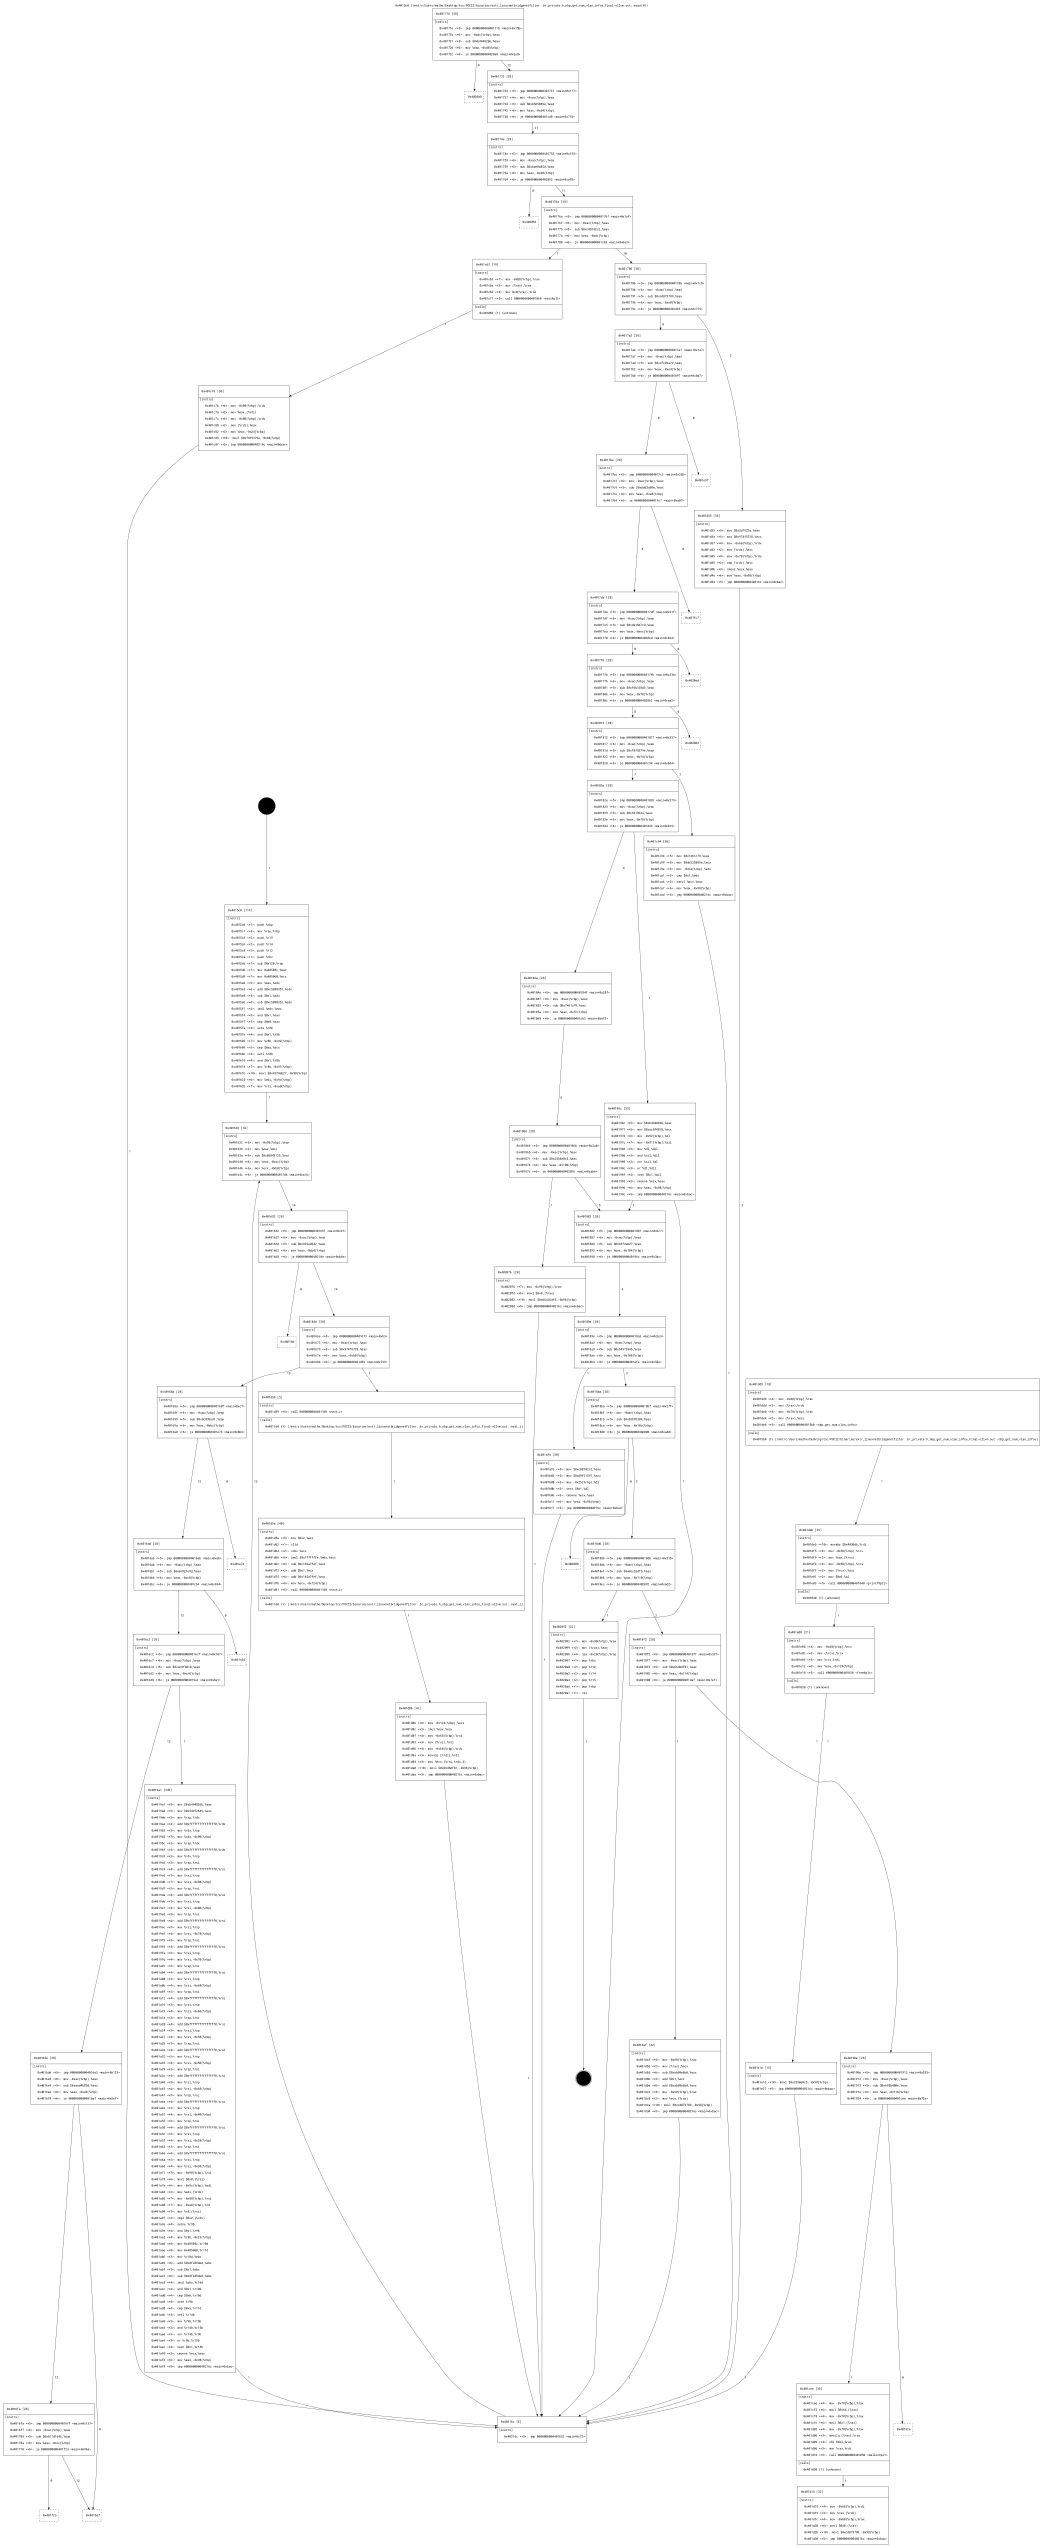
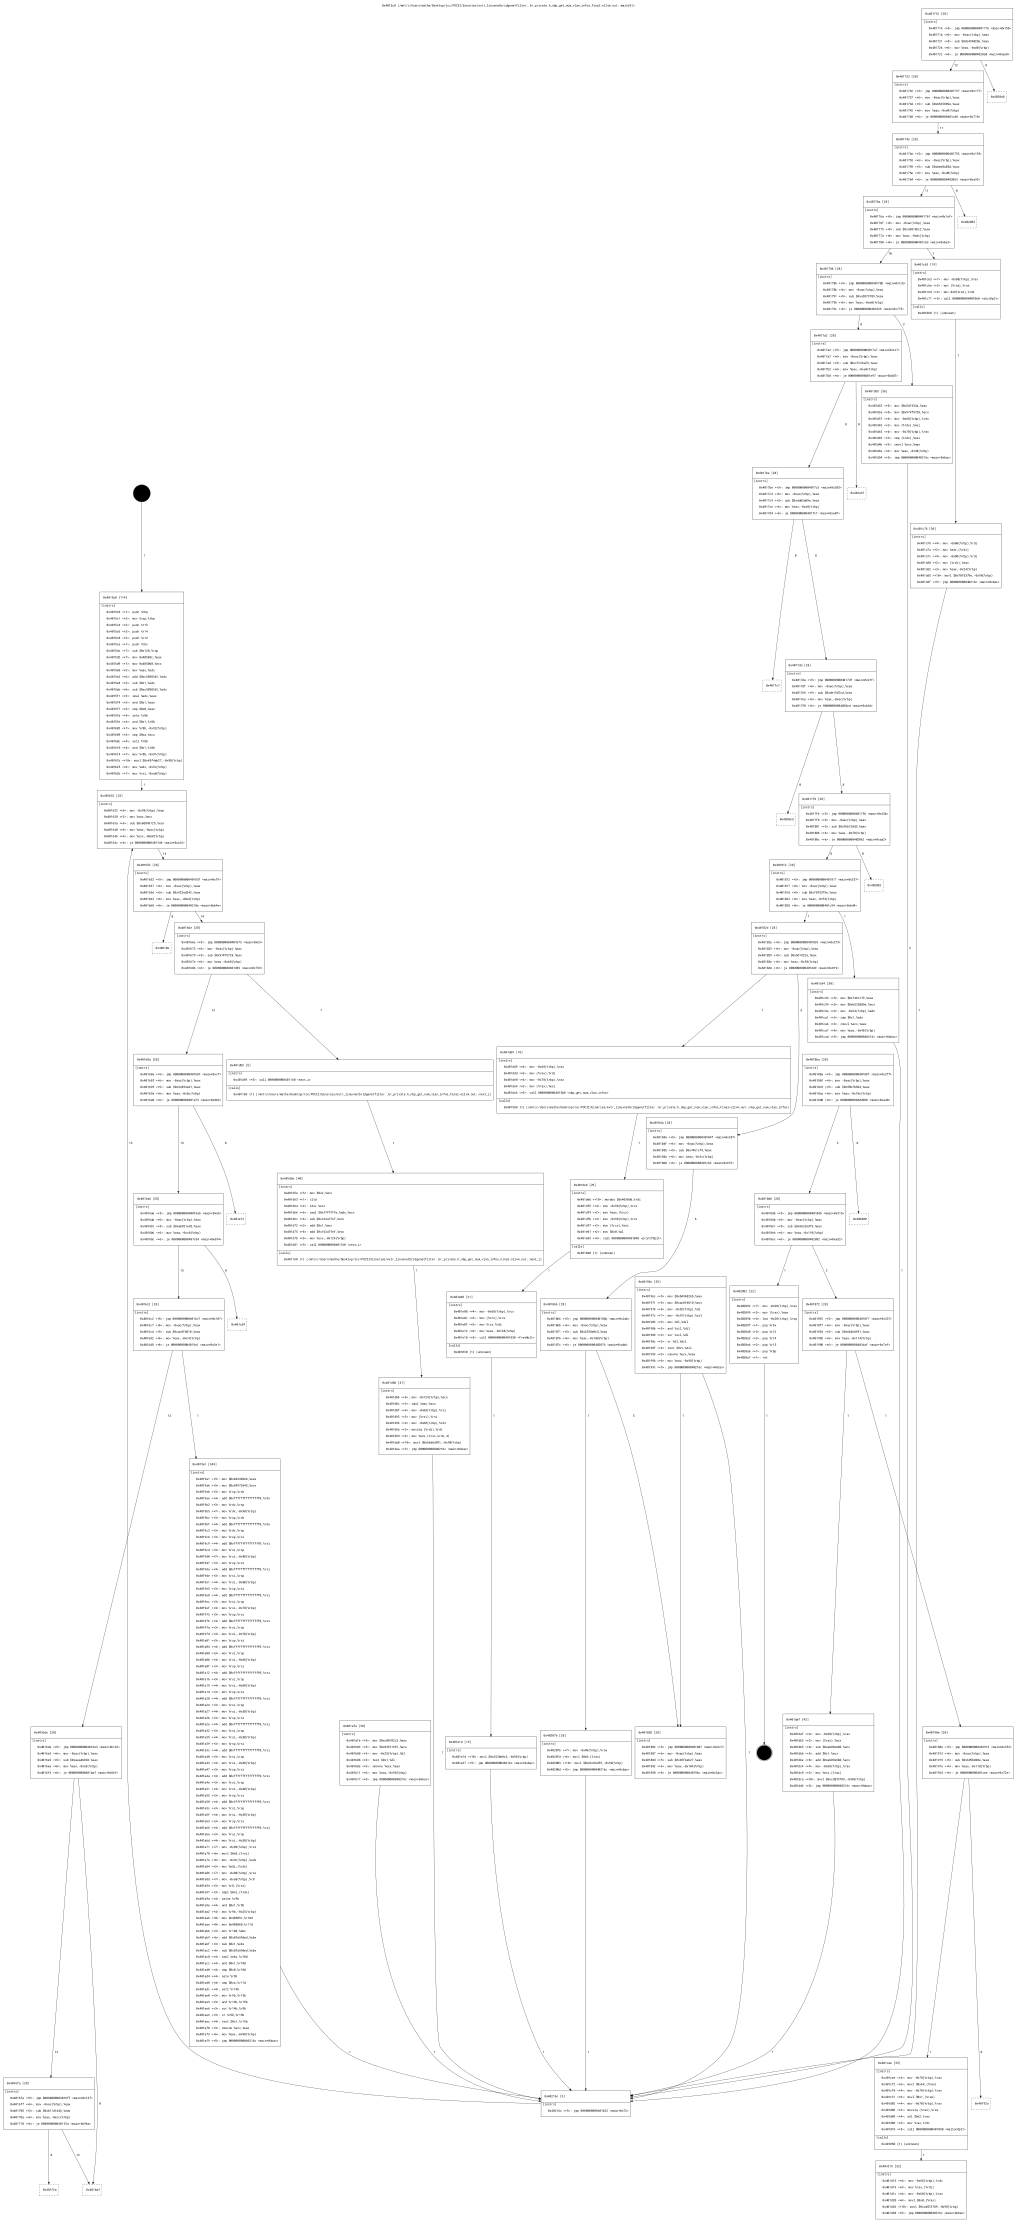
(641, 966) -> (725, 1010)
(620, 1342) -> none
